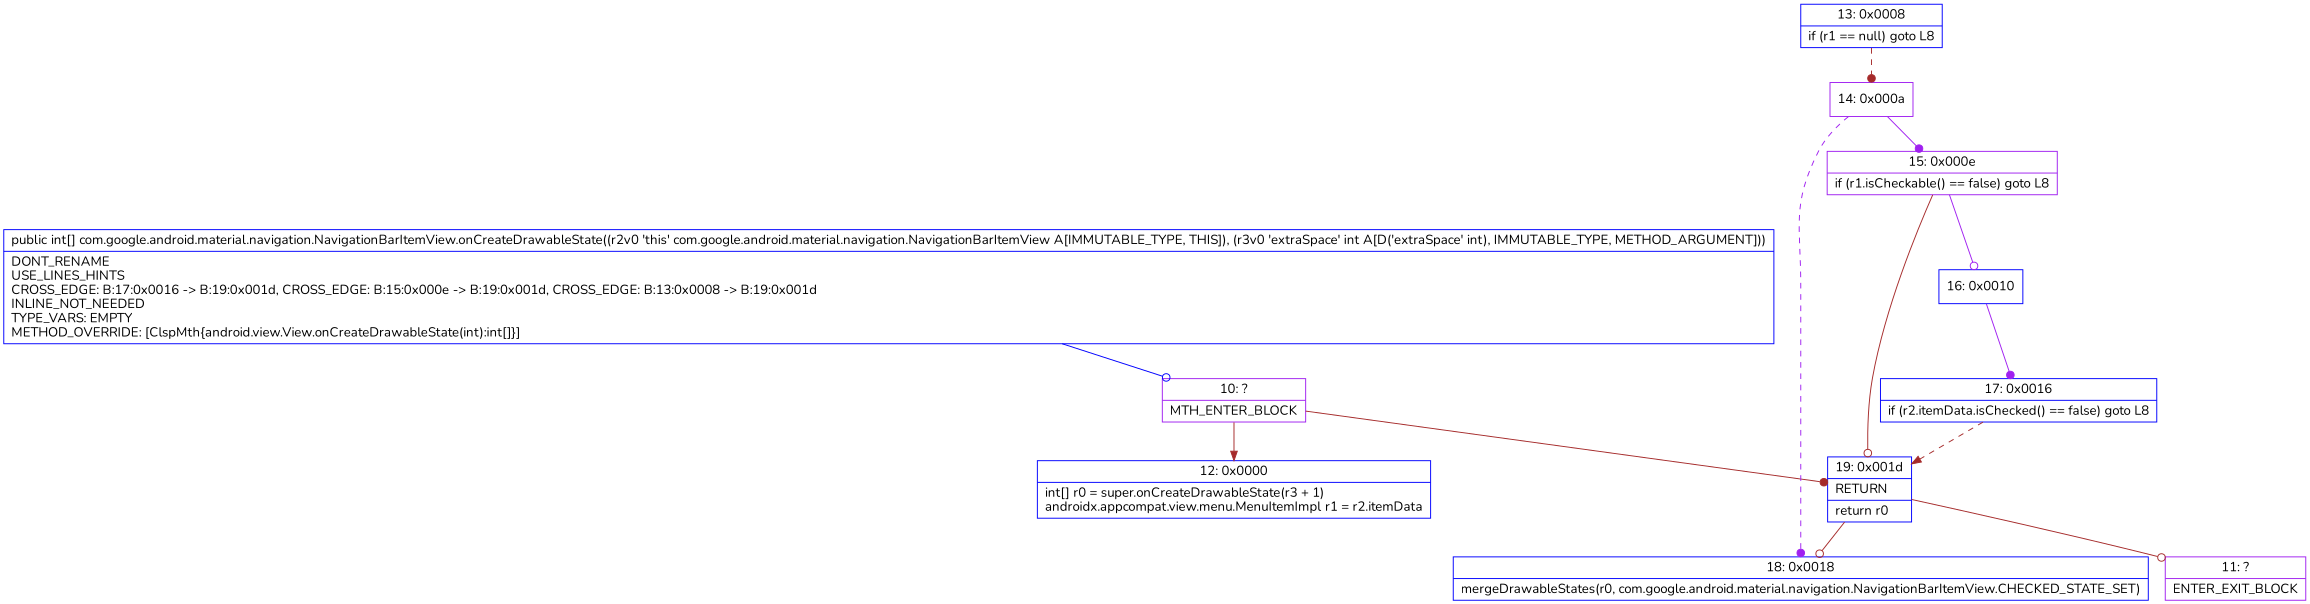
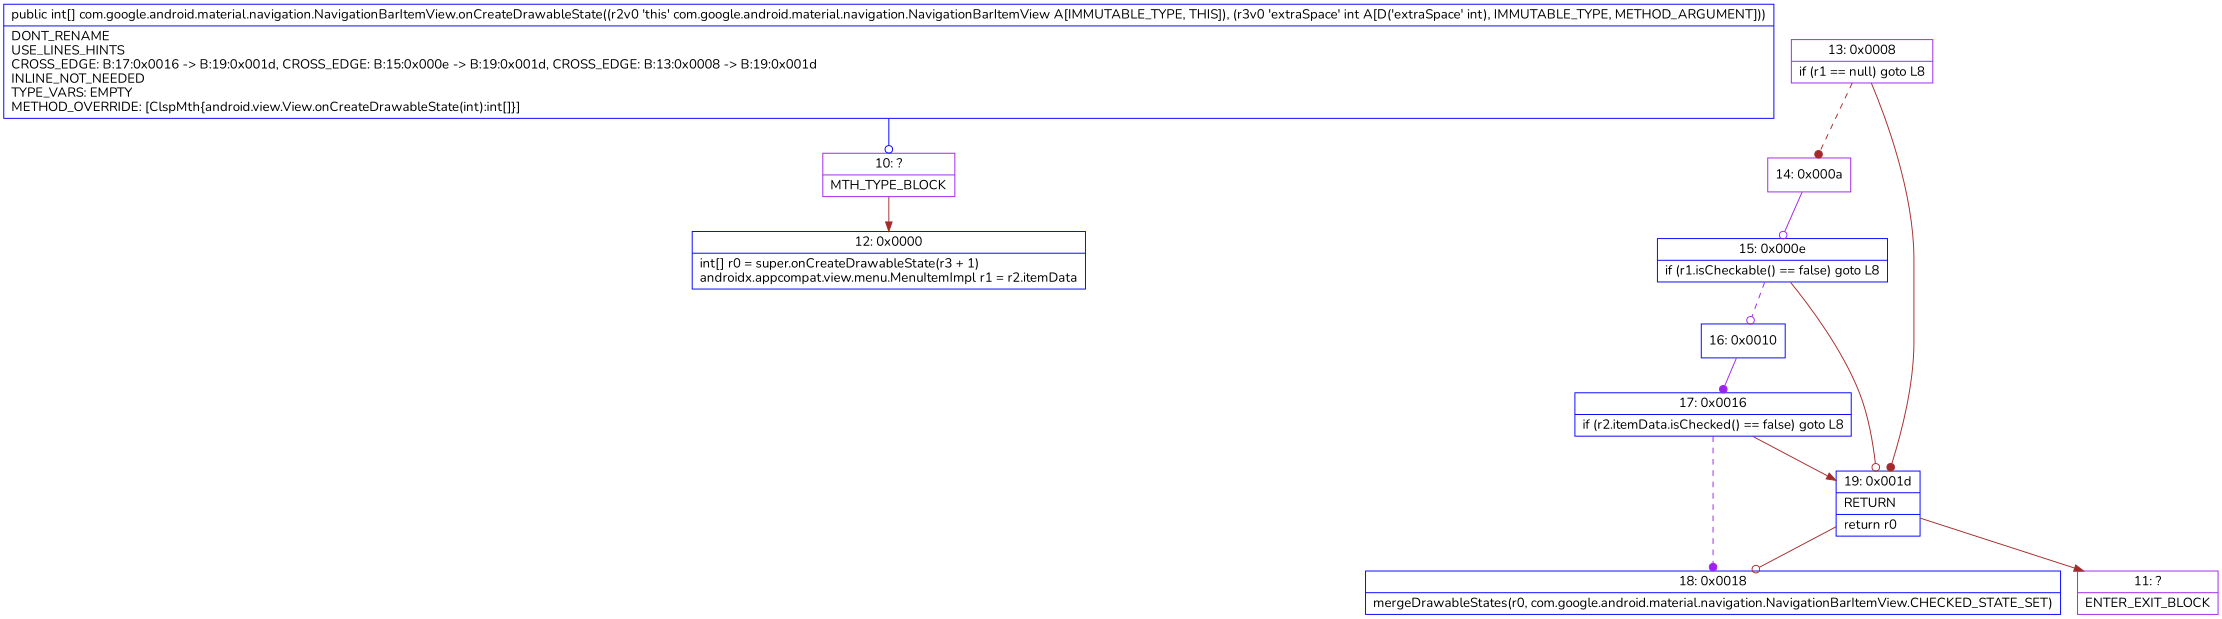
(1871, 26) -> (1862, 61)
(1902, 131) -> (1793, 212)
(1942, 173) -> (1772, 260)
(1961, 228) -> (1758, 299)
(1801, 325) -> (1713, 500)
(1234, 411) -> (889, 185)
(1951, 441) -> (1790, 456)
(1563, 446) -> (1914, 271)
(2035, 527) -> (1997, 543)
